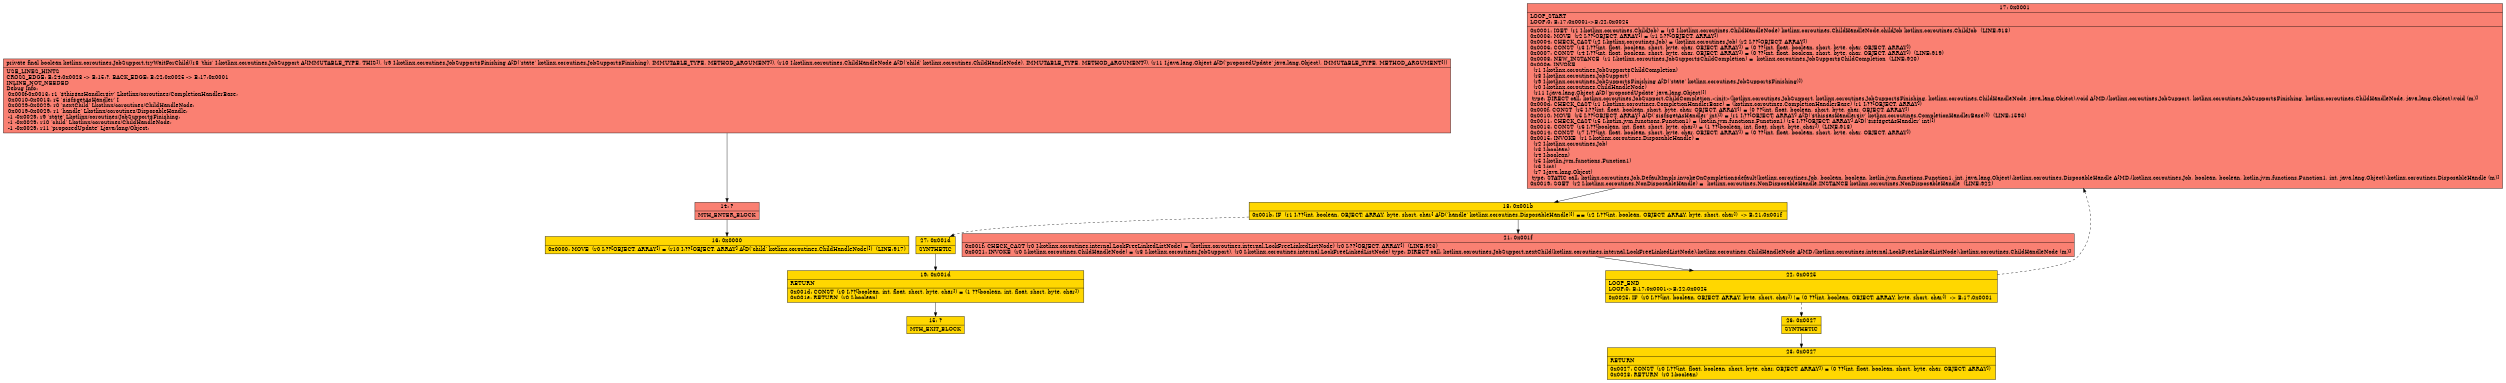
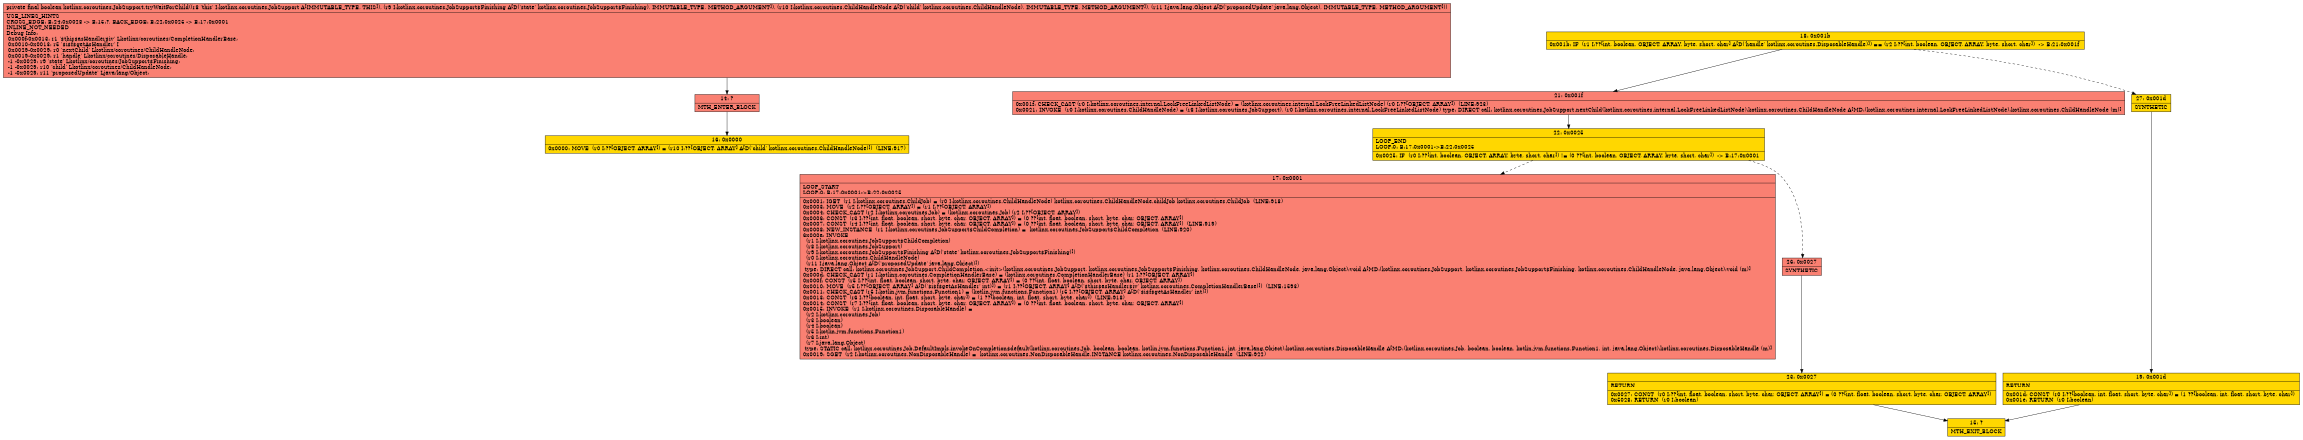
(1555, 65) -> (828, 236)
(1586, 195) -> none
(1801, 325) -> (1802, 267)
(1655, 375) -> (1655, 400)
none -> (1909, 412)
